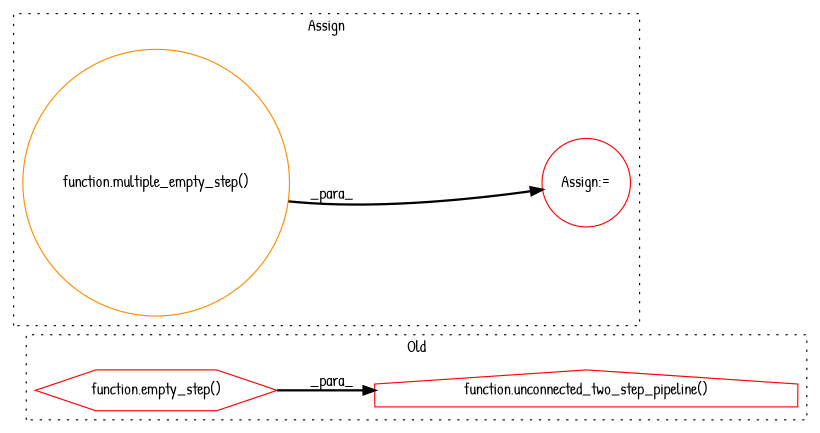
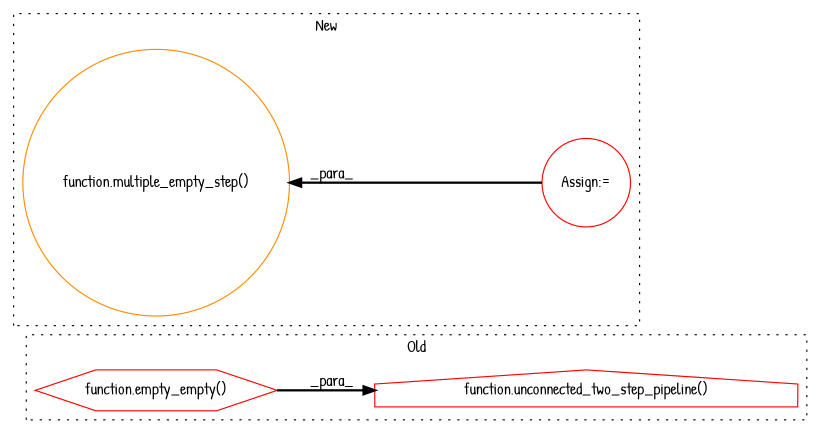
(327, 27) -> (327, 27)
(410, 203) -> (422, 183)
(156, 390) -> (156, 390)
